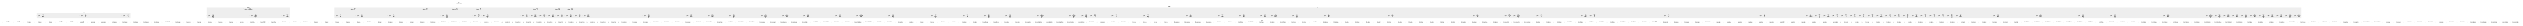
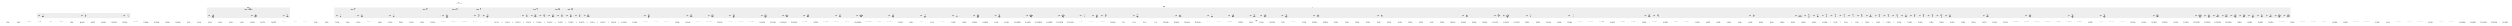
(932, 22) -> none
